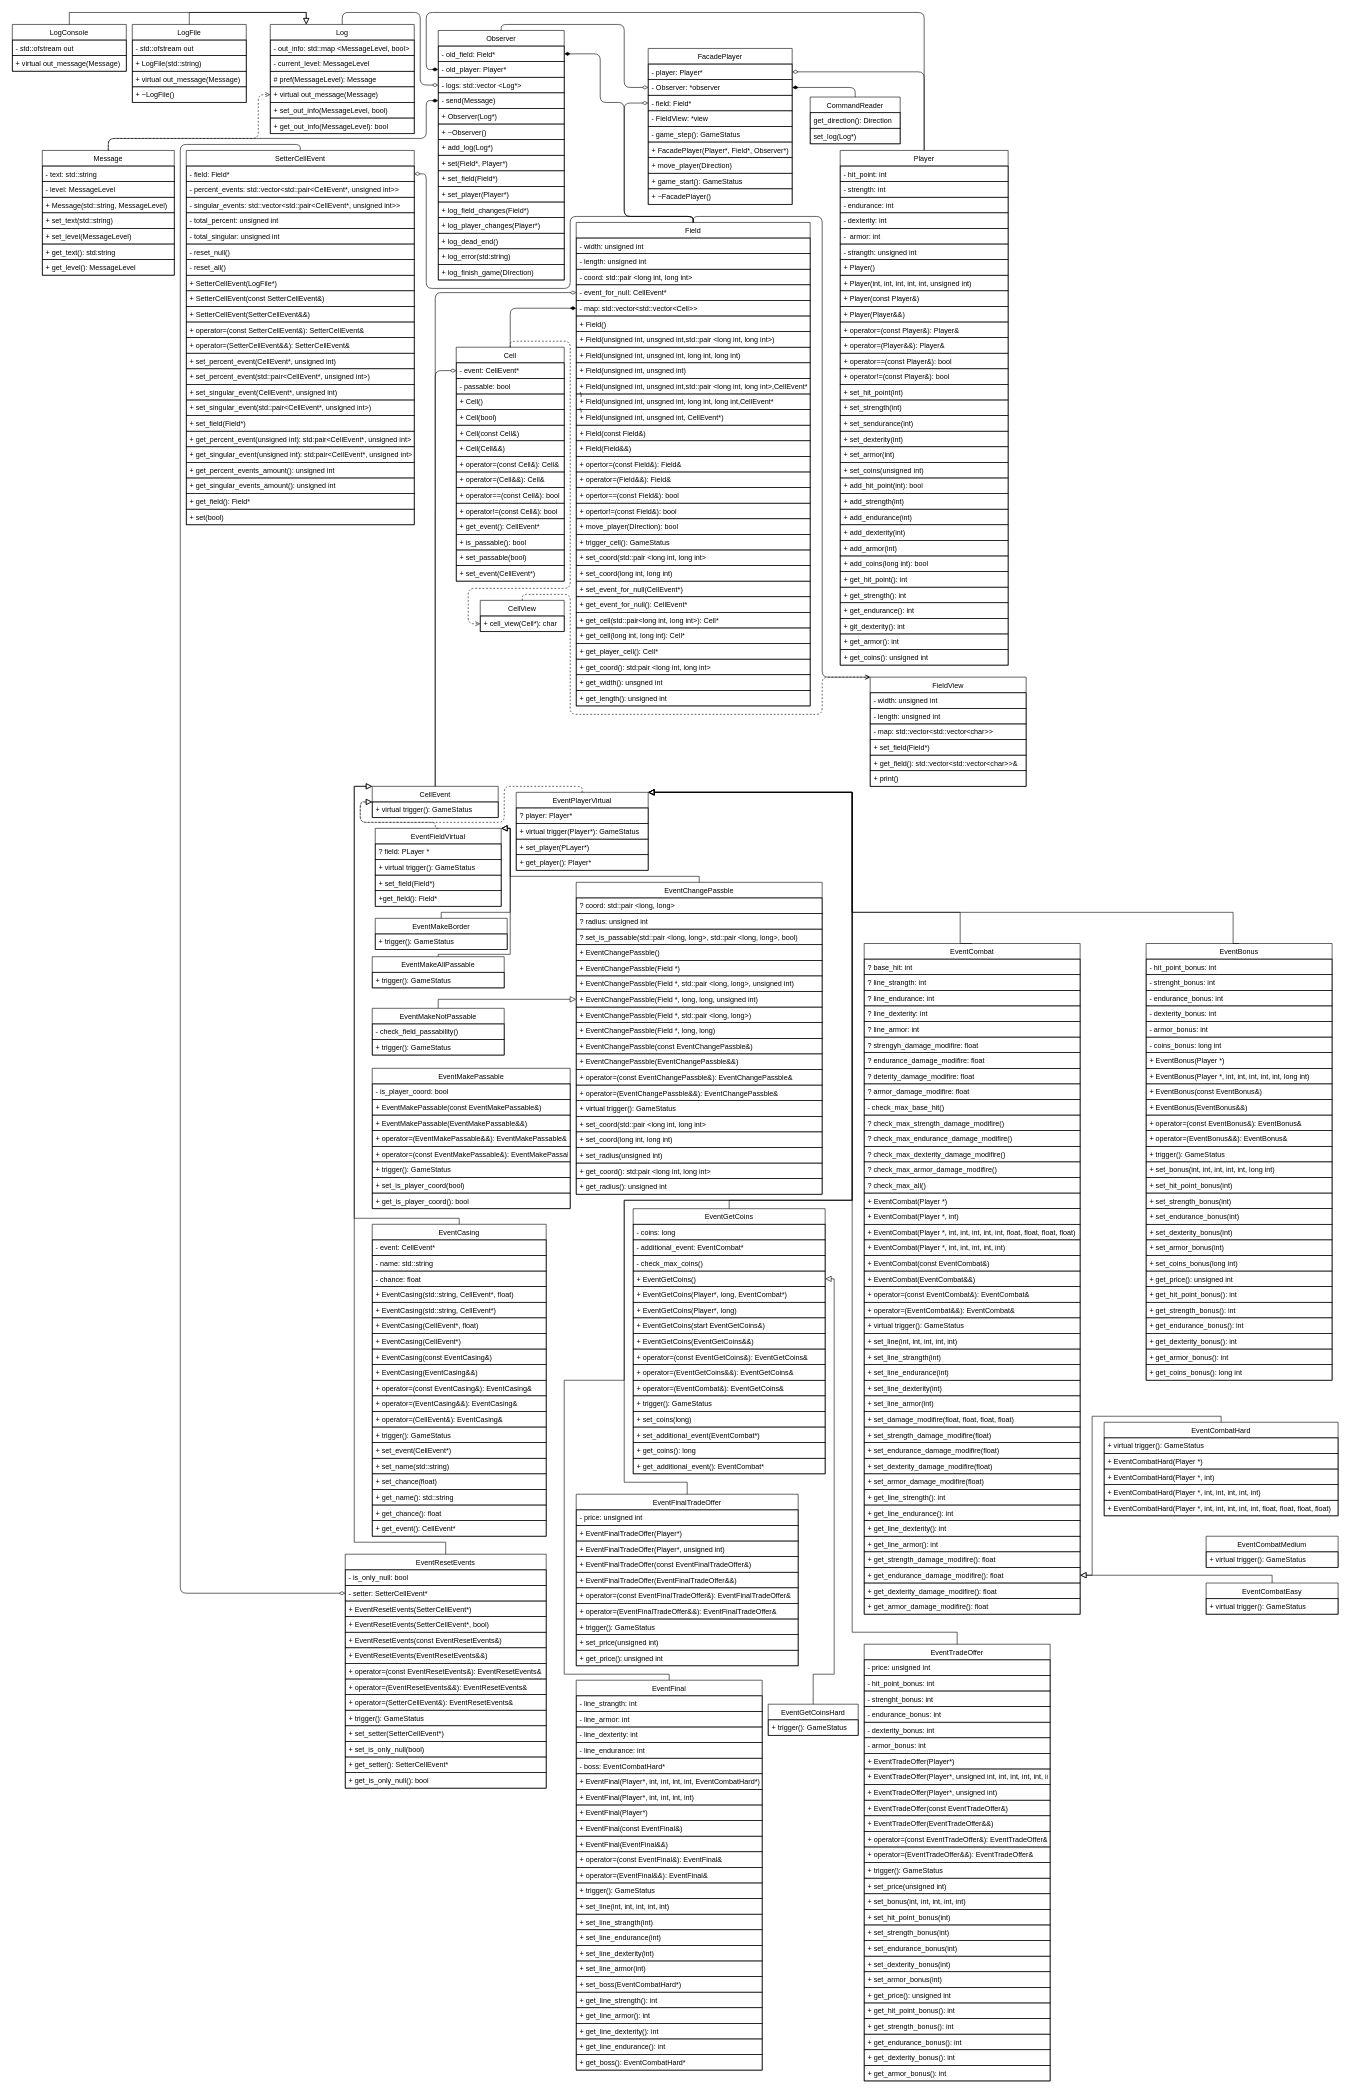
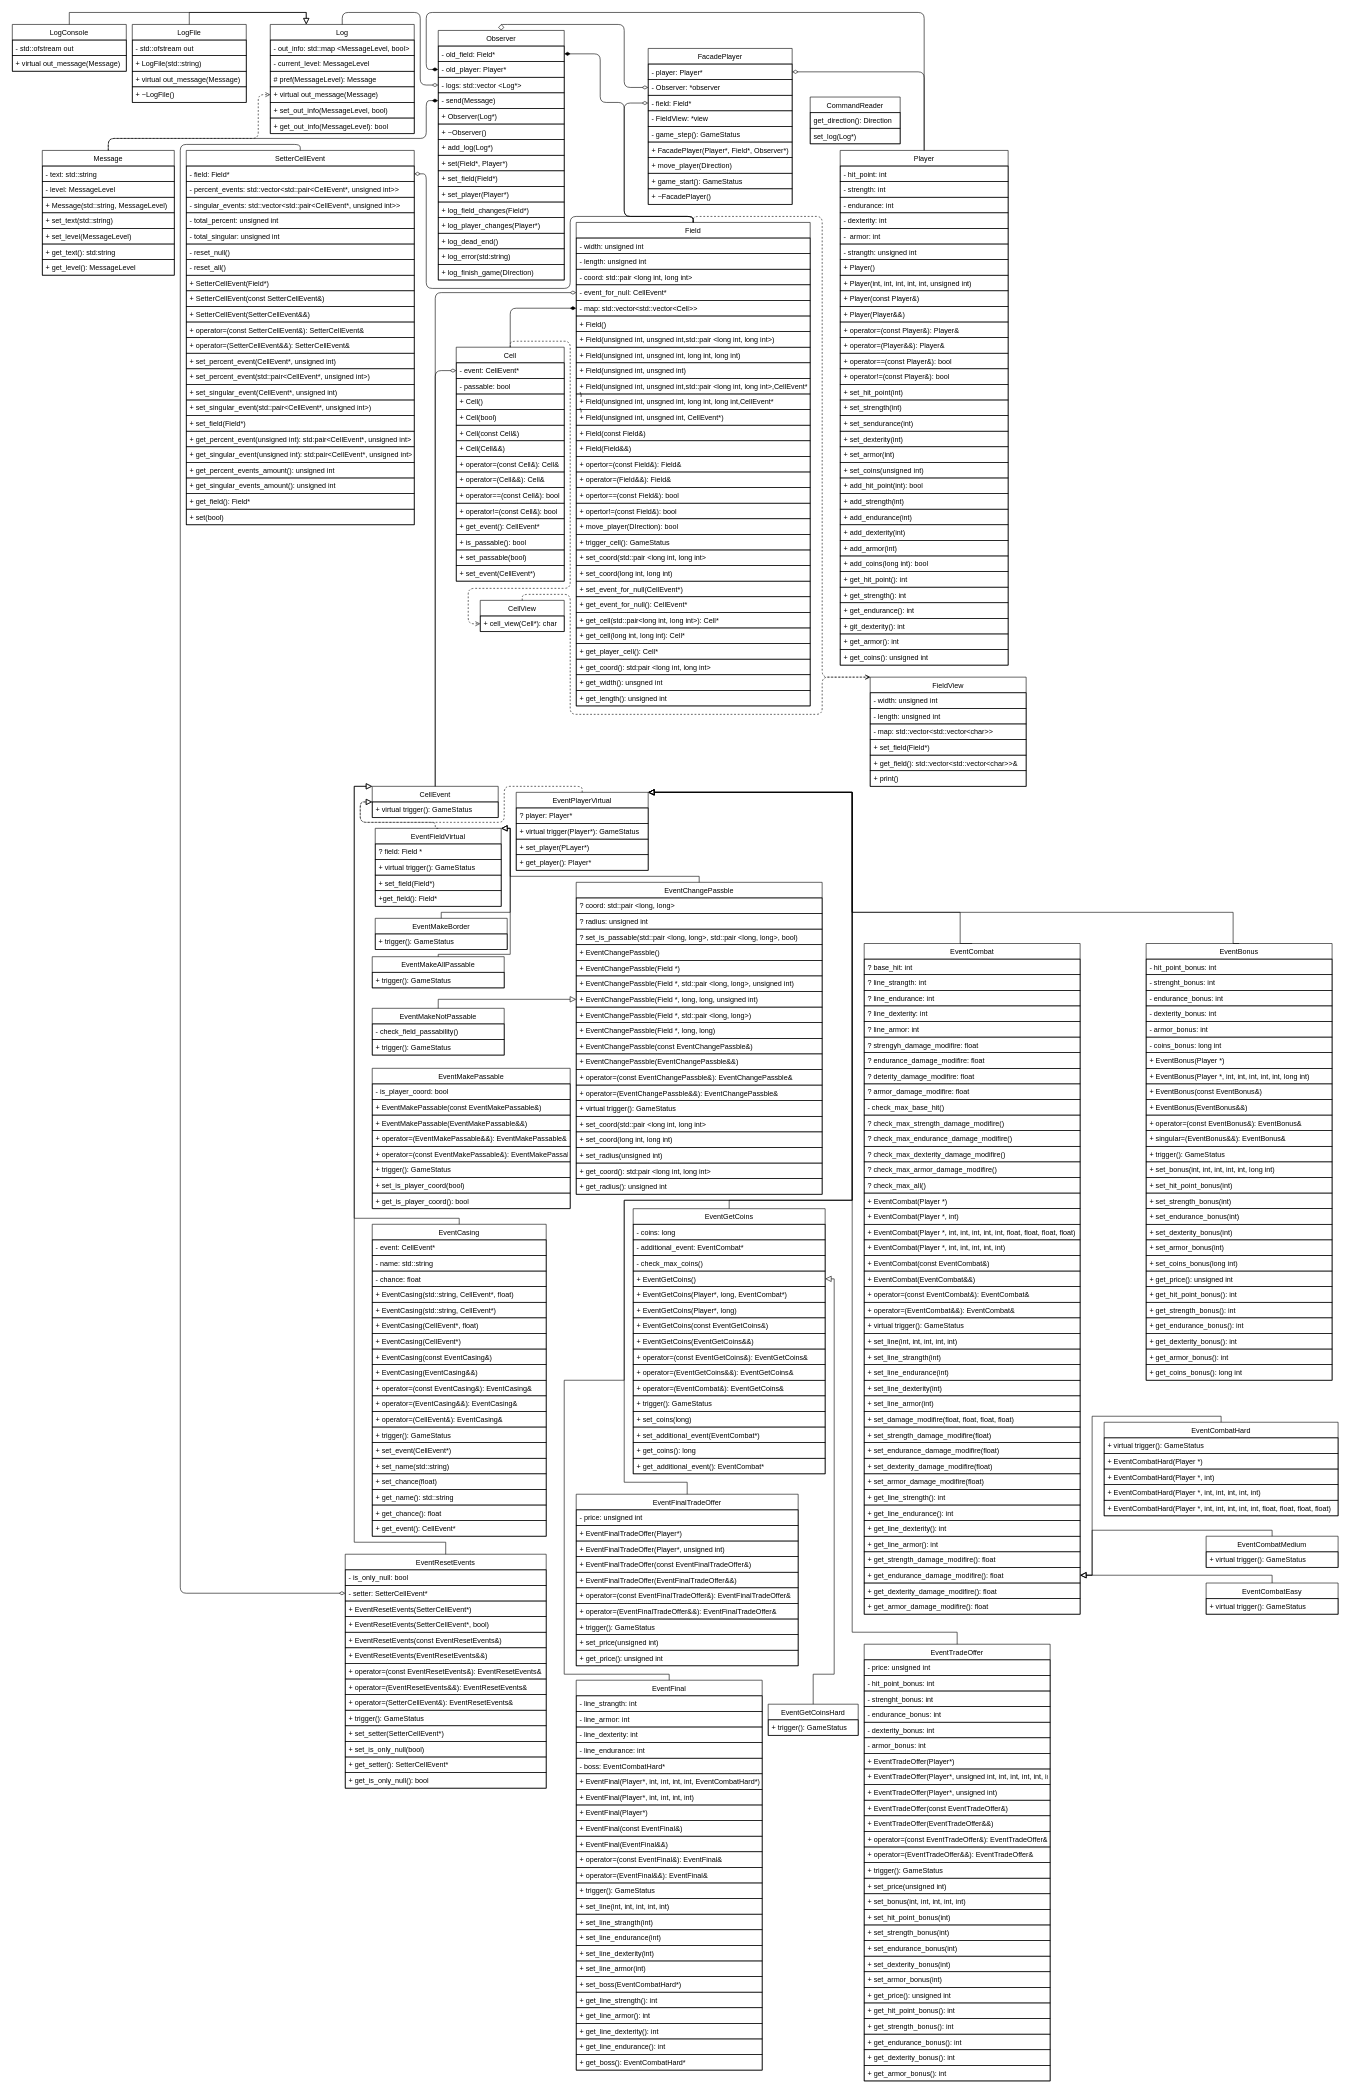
(502, 26) -> (502, 24)
(827, 87) -> none
(240, 283) -> (236, 283)
(822, 384) -> (822, 384)
(407, 852) -> (403, 852)
(1224, 1139) -> (1222, 1139)
(707, 1326) -> (707, 1326)
none -> (1185, 1530)
